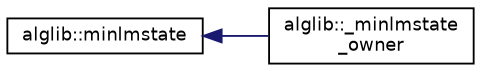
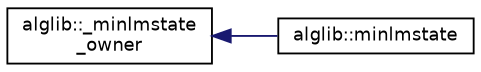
(245, 36) -> (254, 36)
